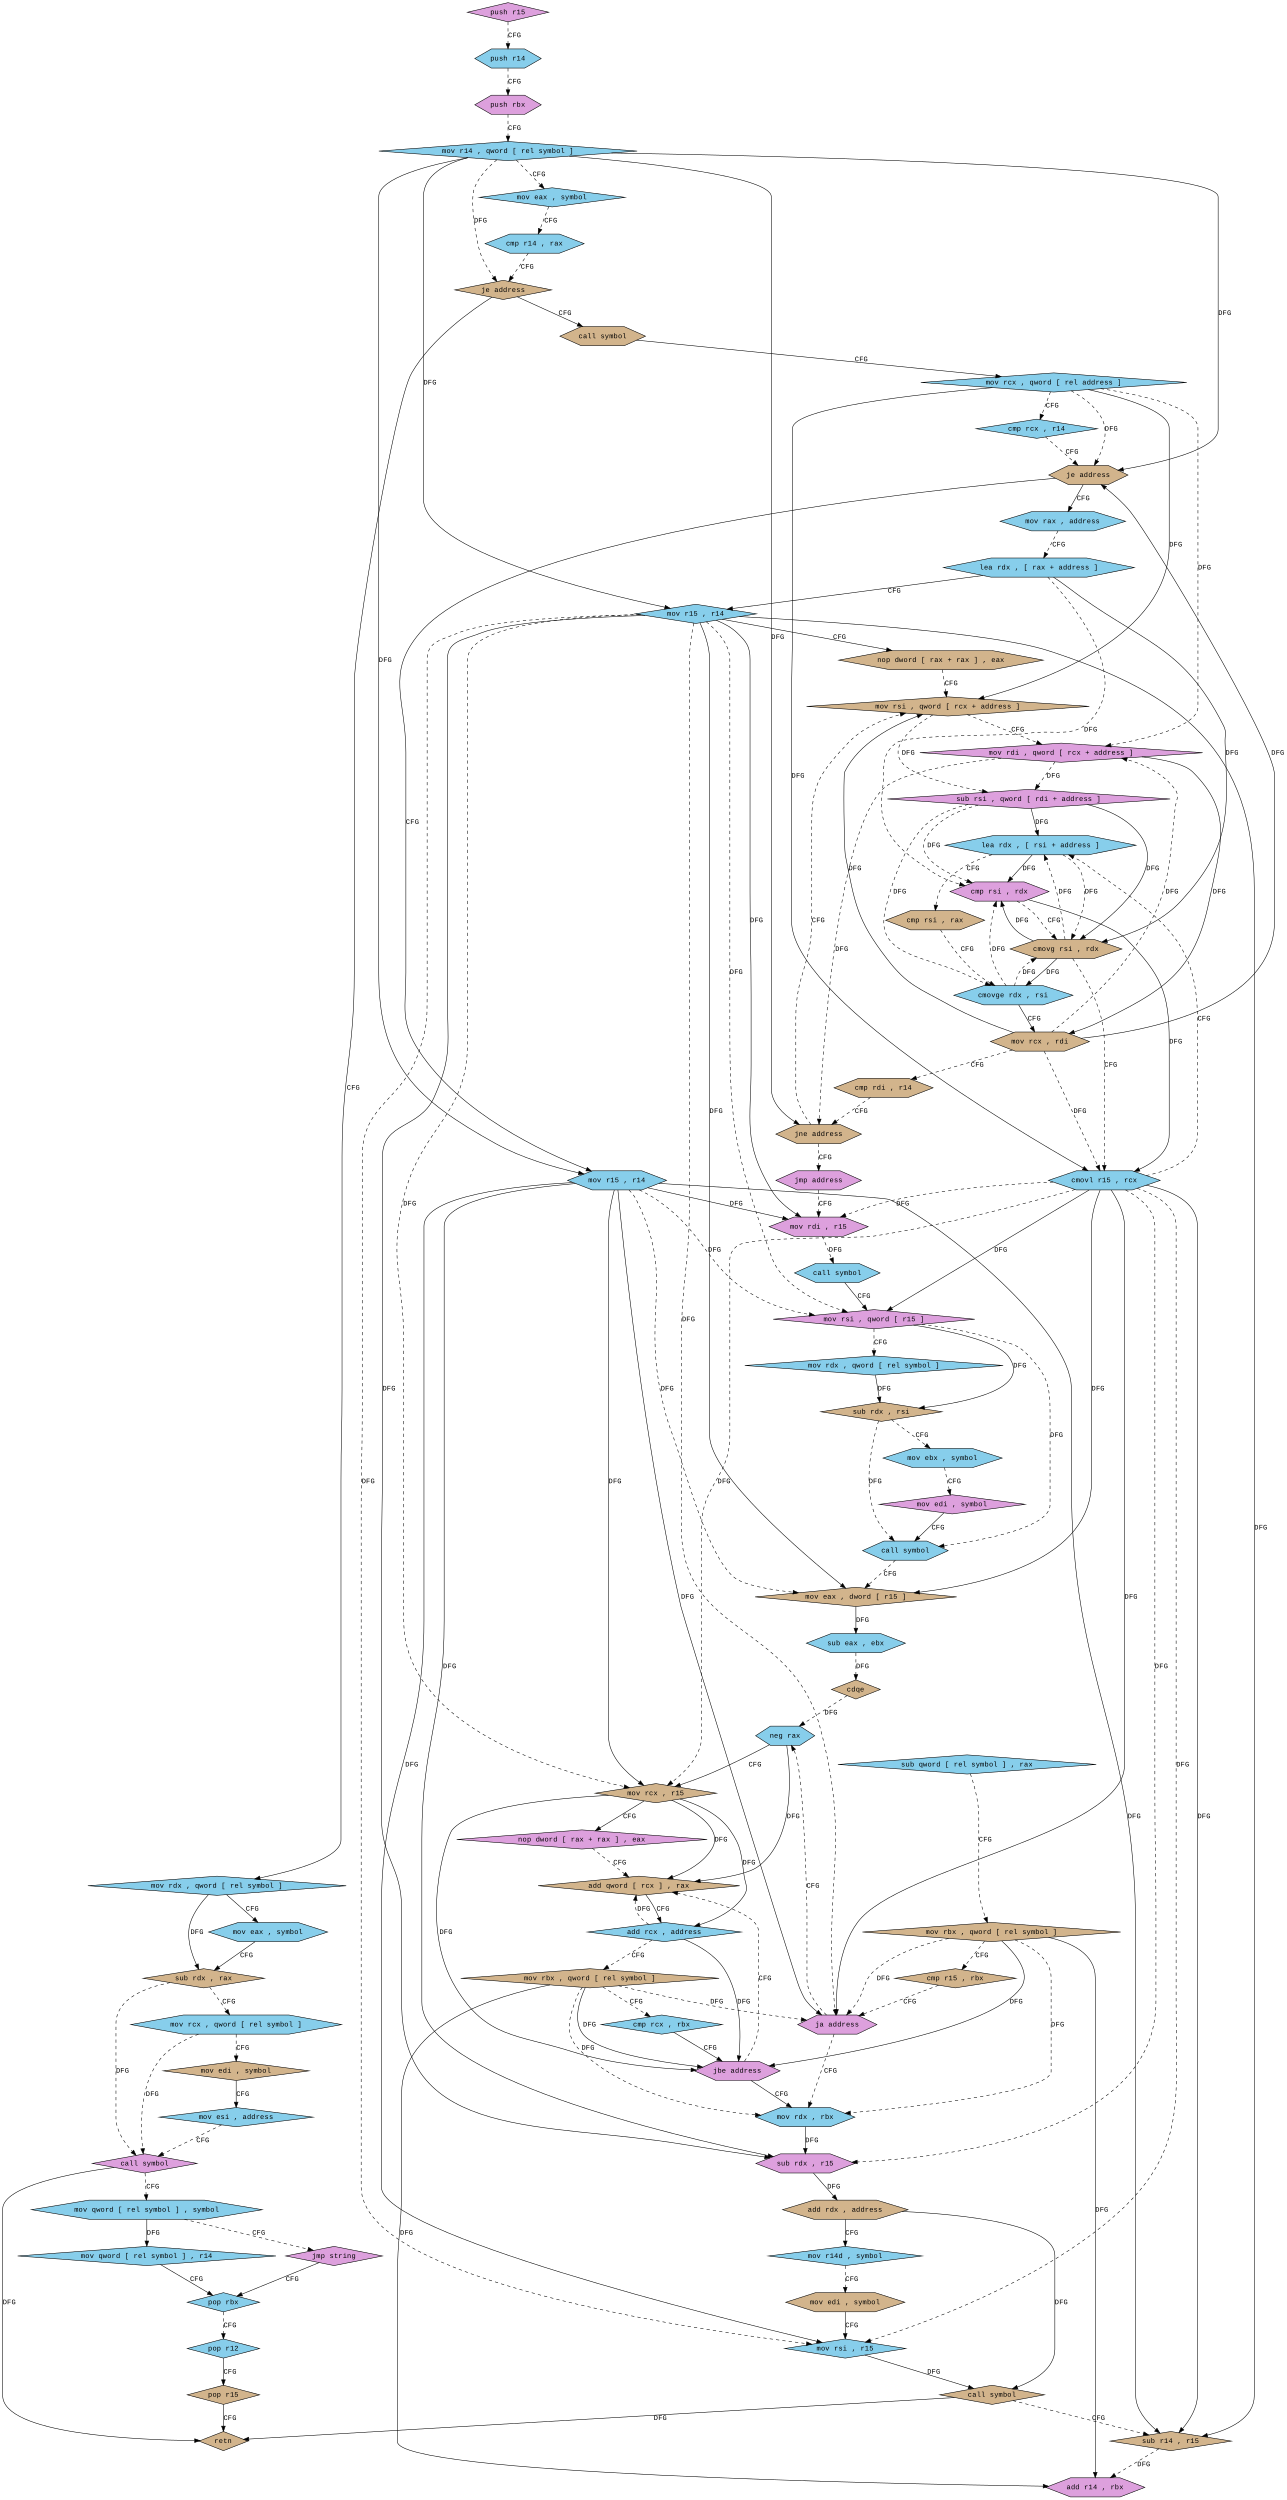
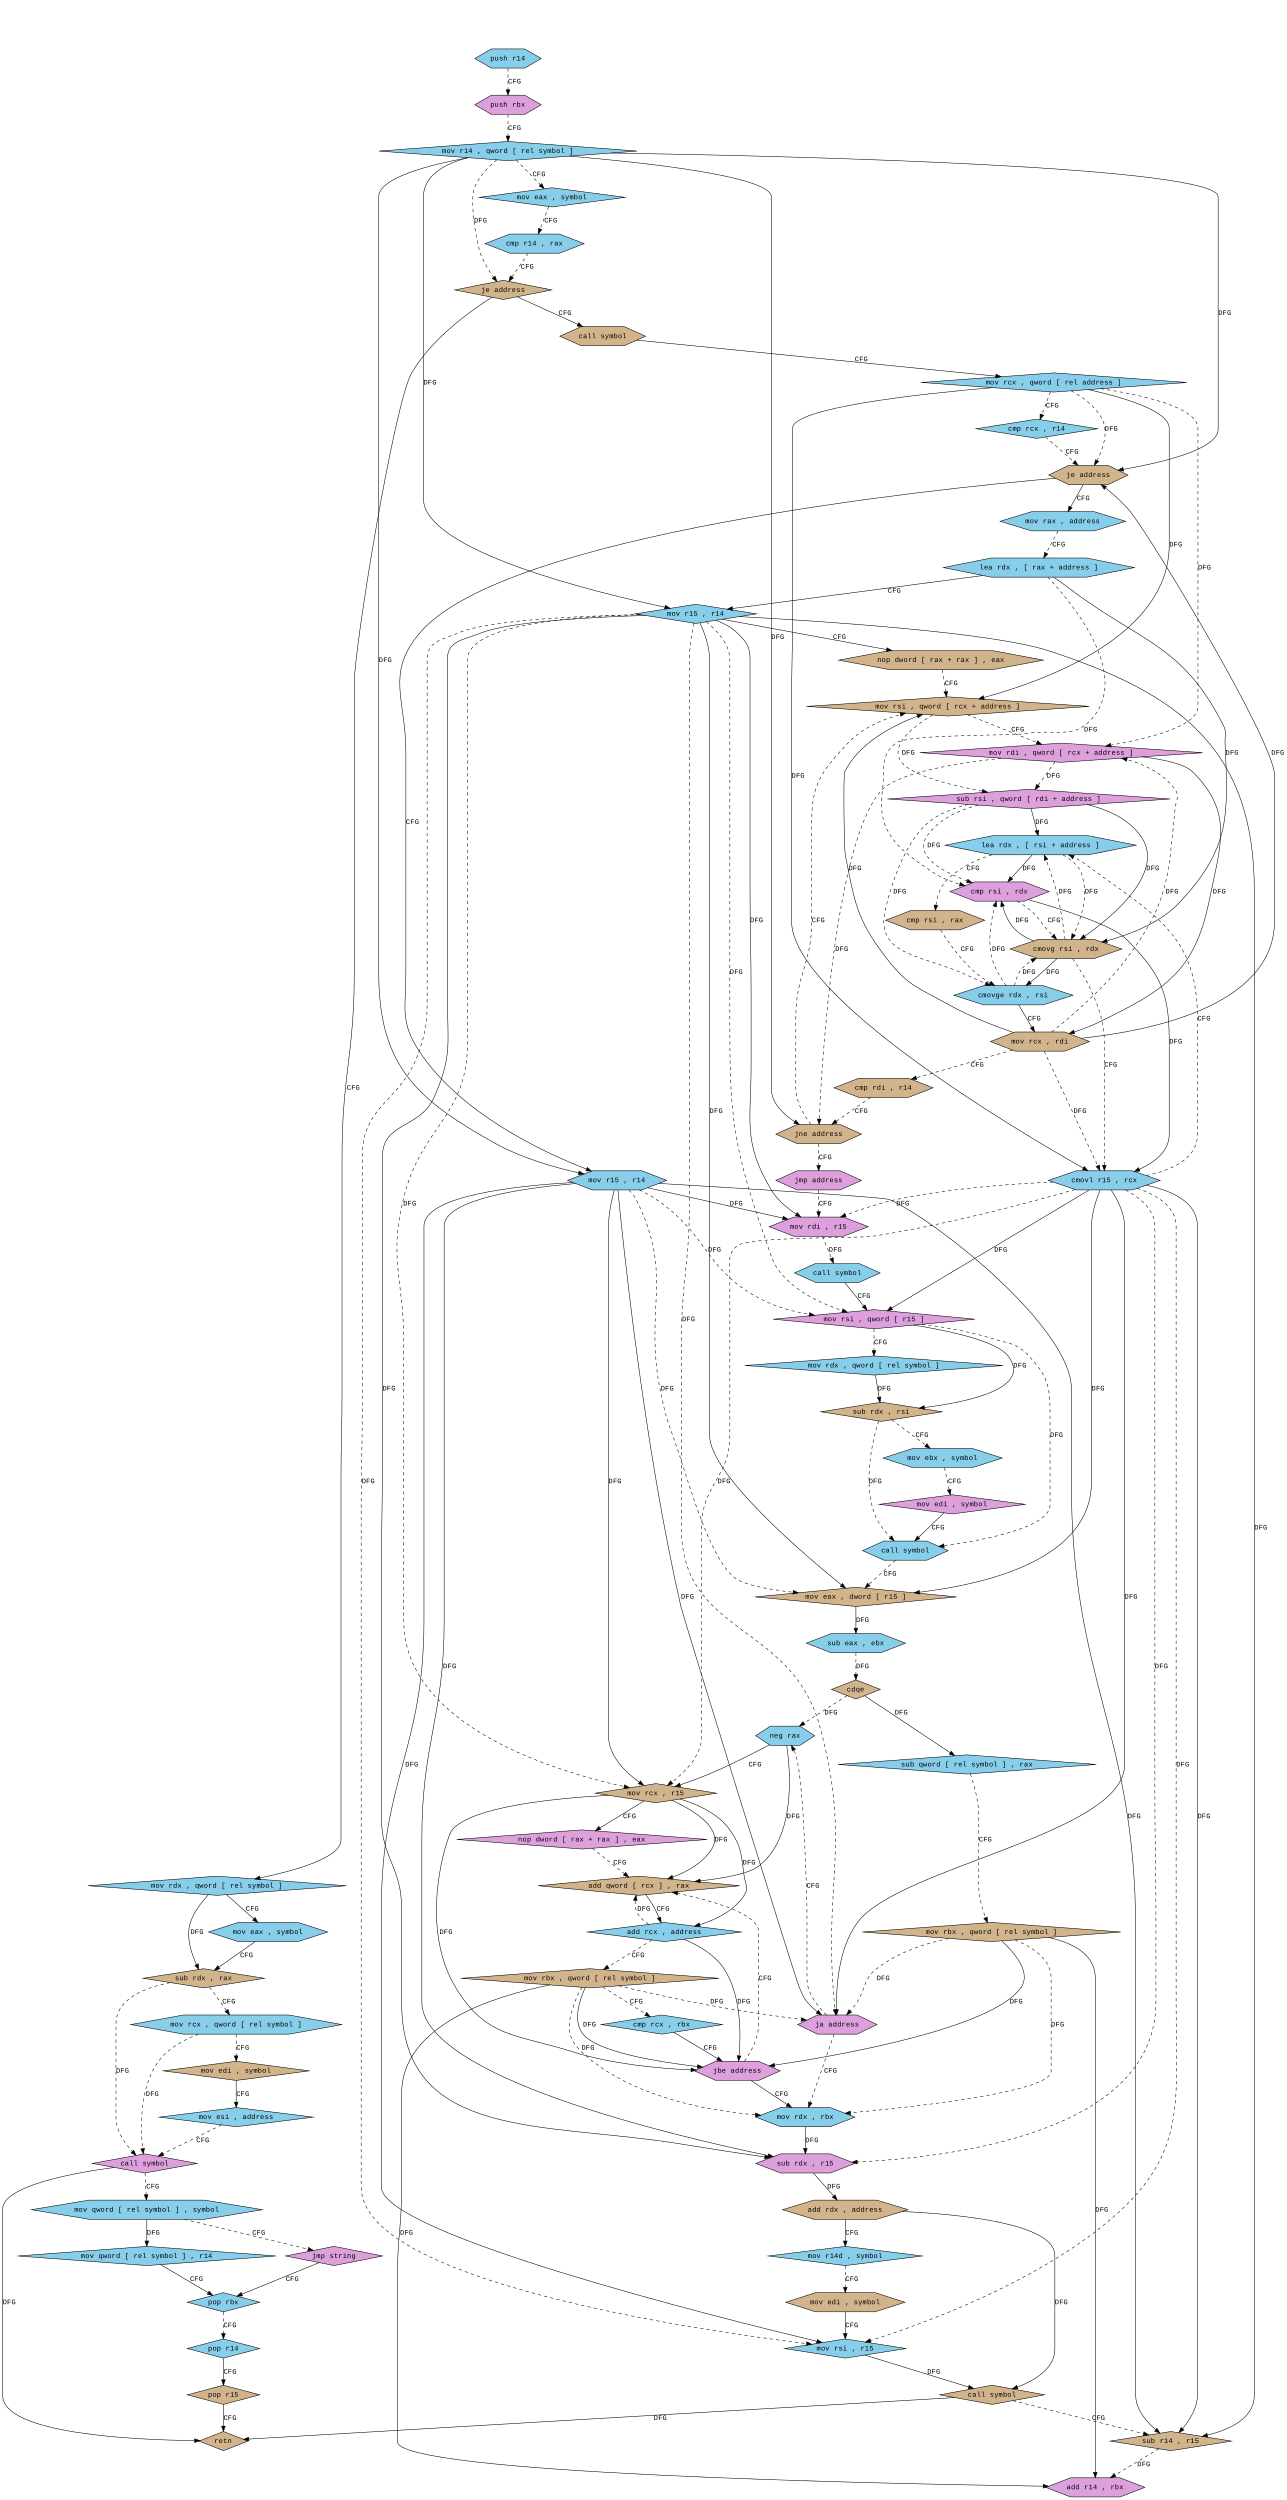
(508, 12) -> none
none -> (907, 1724)
(955, 1978) -> none
(223, 2349) -> (223, 2349)
